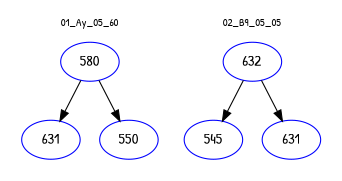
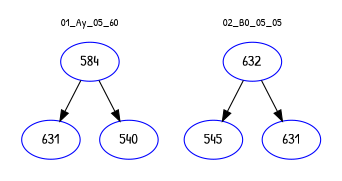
(252, 23) -> (252, 23)
(90, 62) -> (90, 62)
(129, 140) -> (129, 140)
